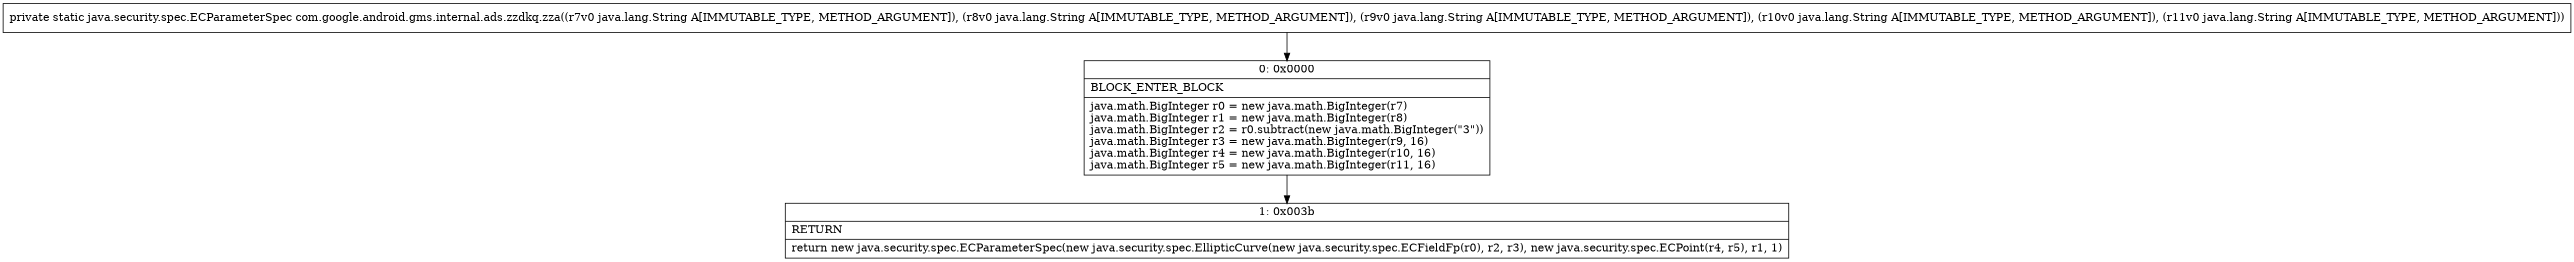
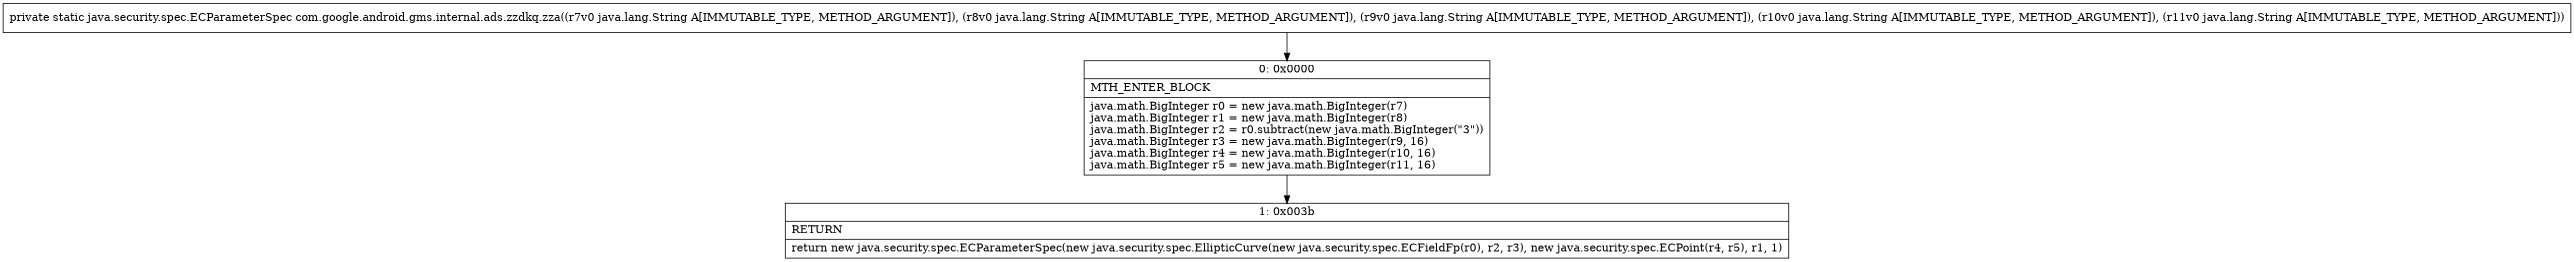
(1157, 88) -> (1151, 88)
